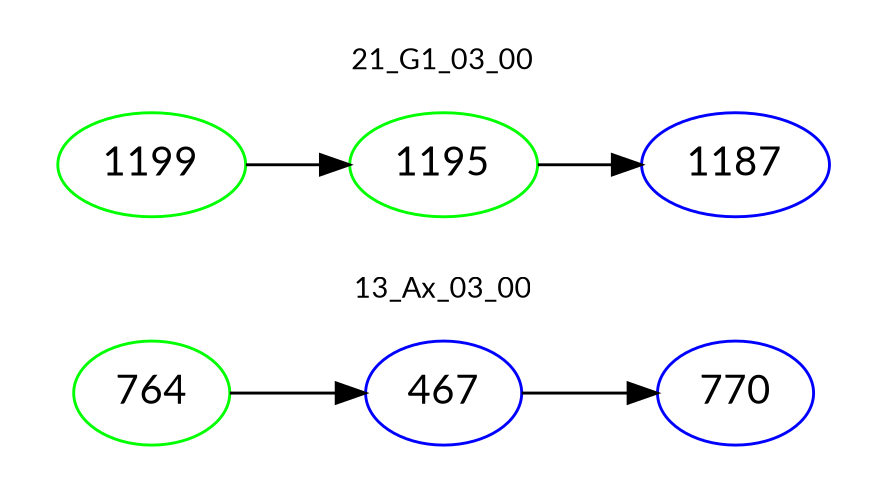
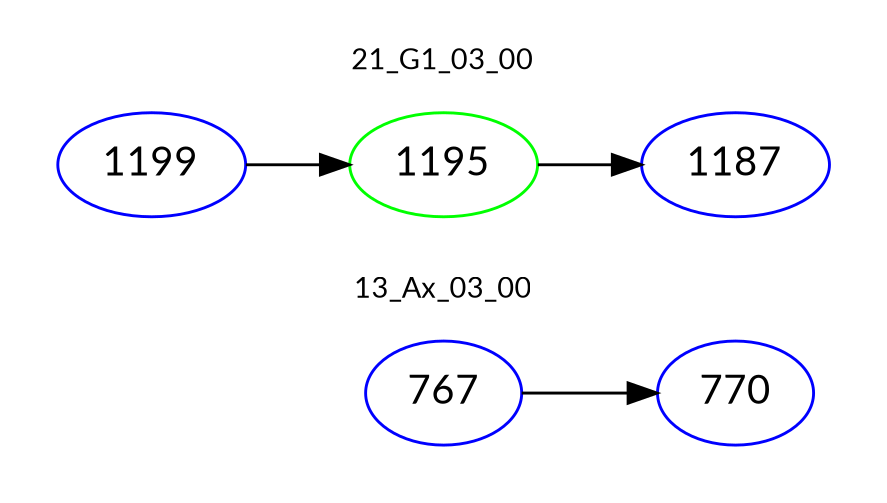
(152, 165) -> (152, 165)
(152, 393) -> none
(444, 393) -> (444, 393)
